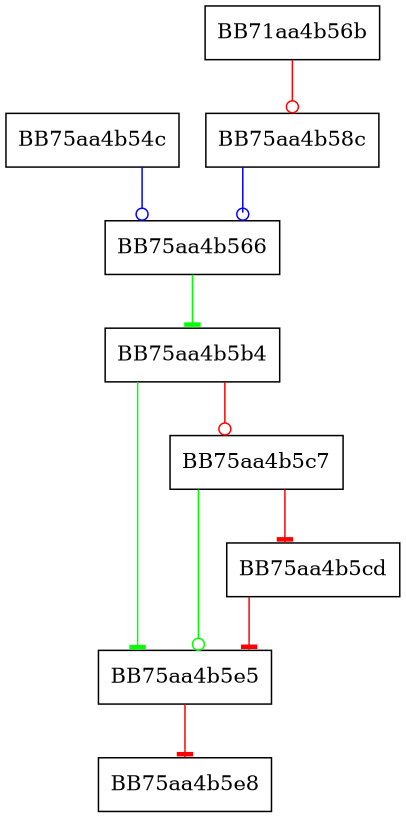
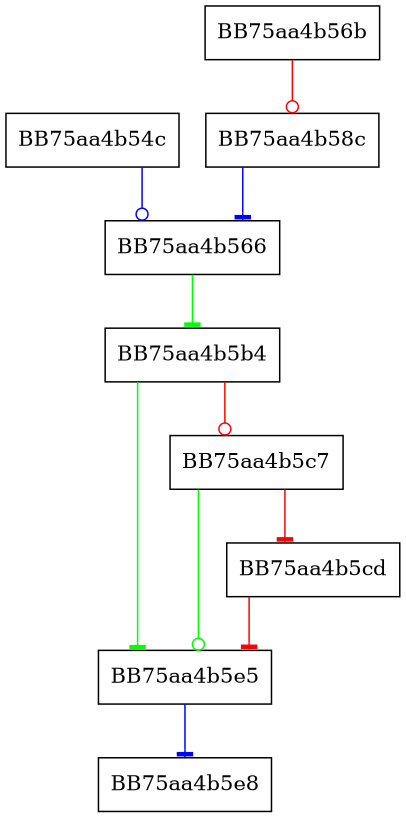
(292, 33) -> (292, 33)
(243, 190) -> (243, 190)
(185, 727) -> (185, 727)
